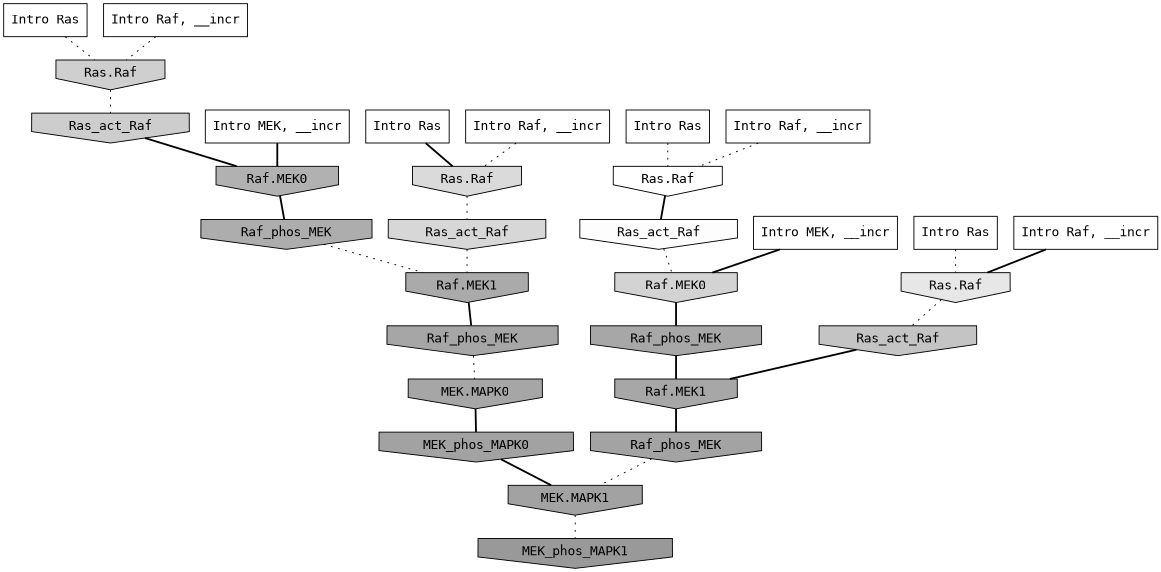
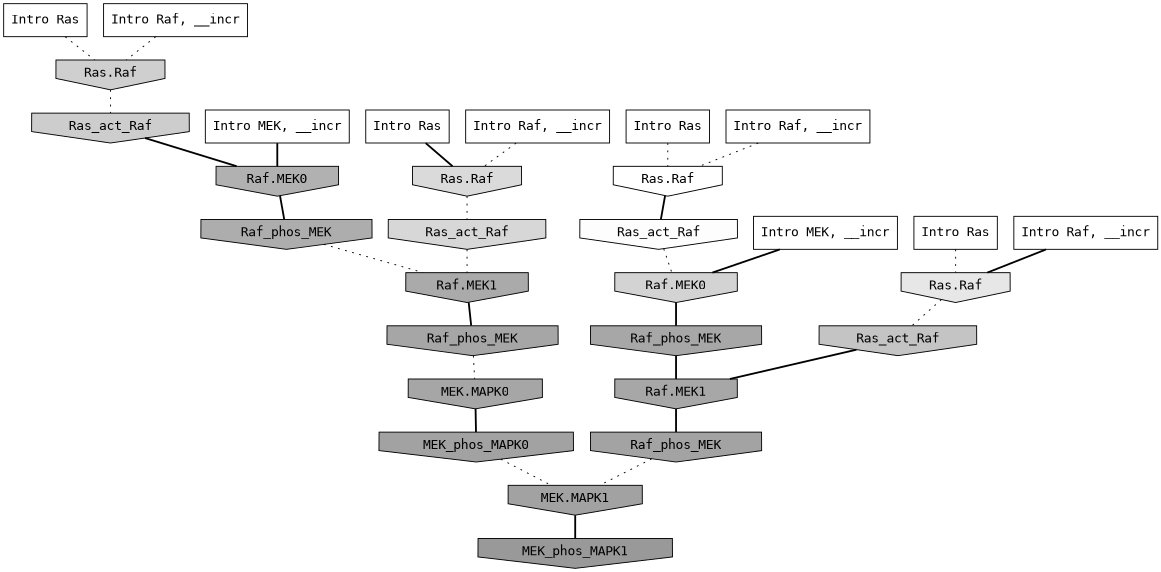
(526, 472) -> (526, 472)
(575, 527) -> (575, 527)
